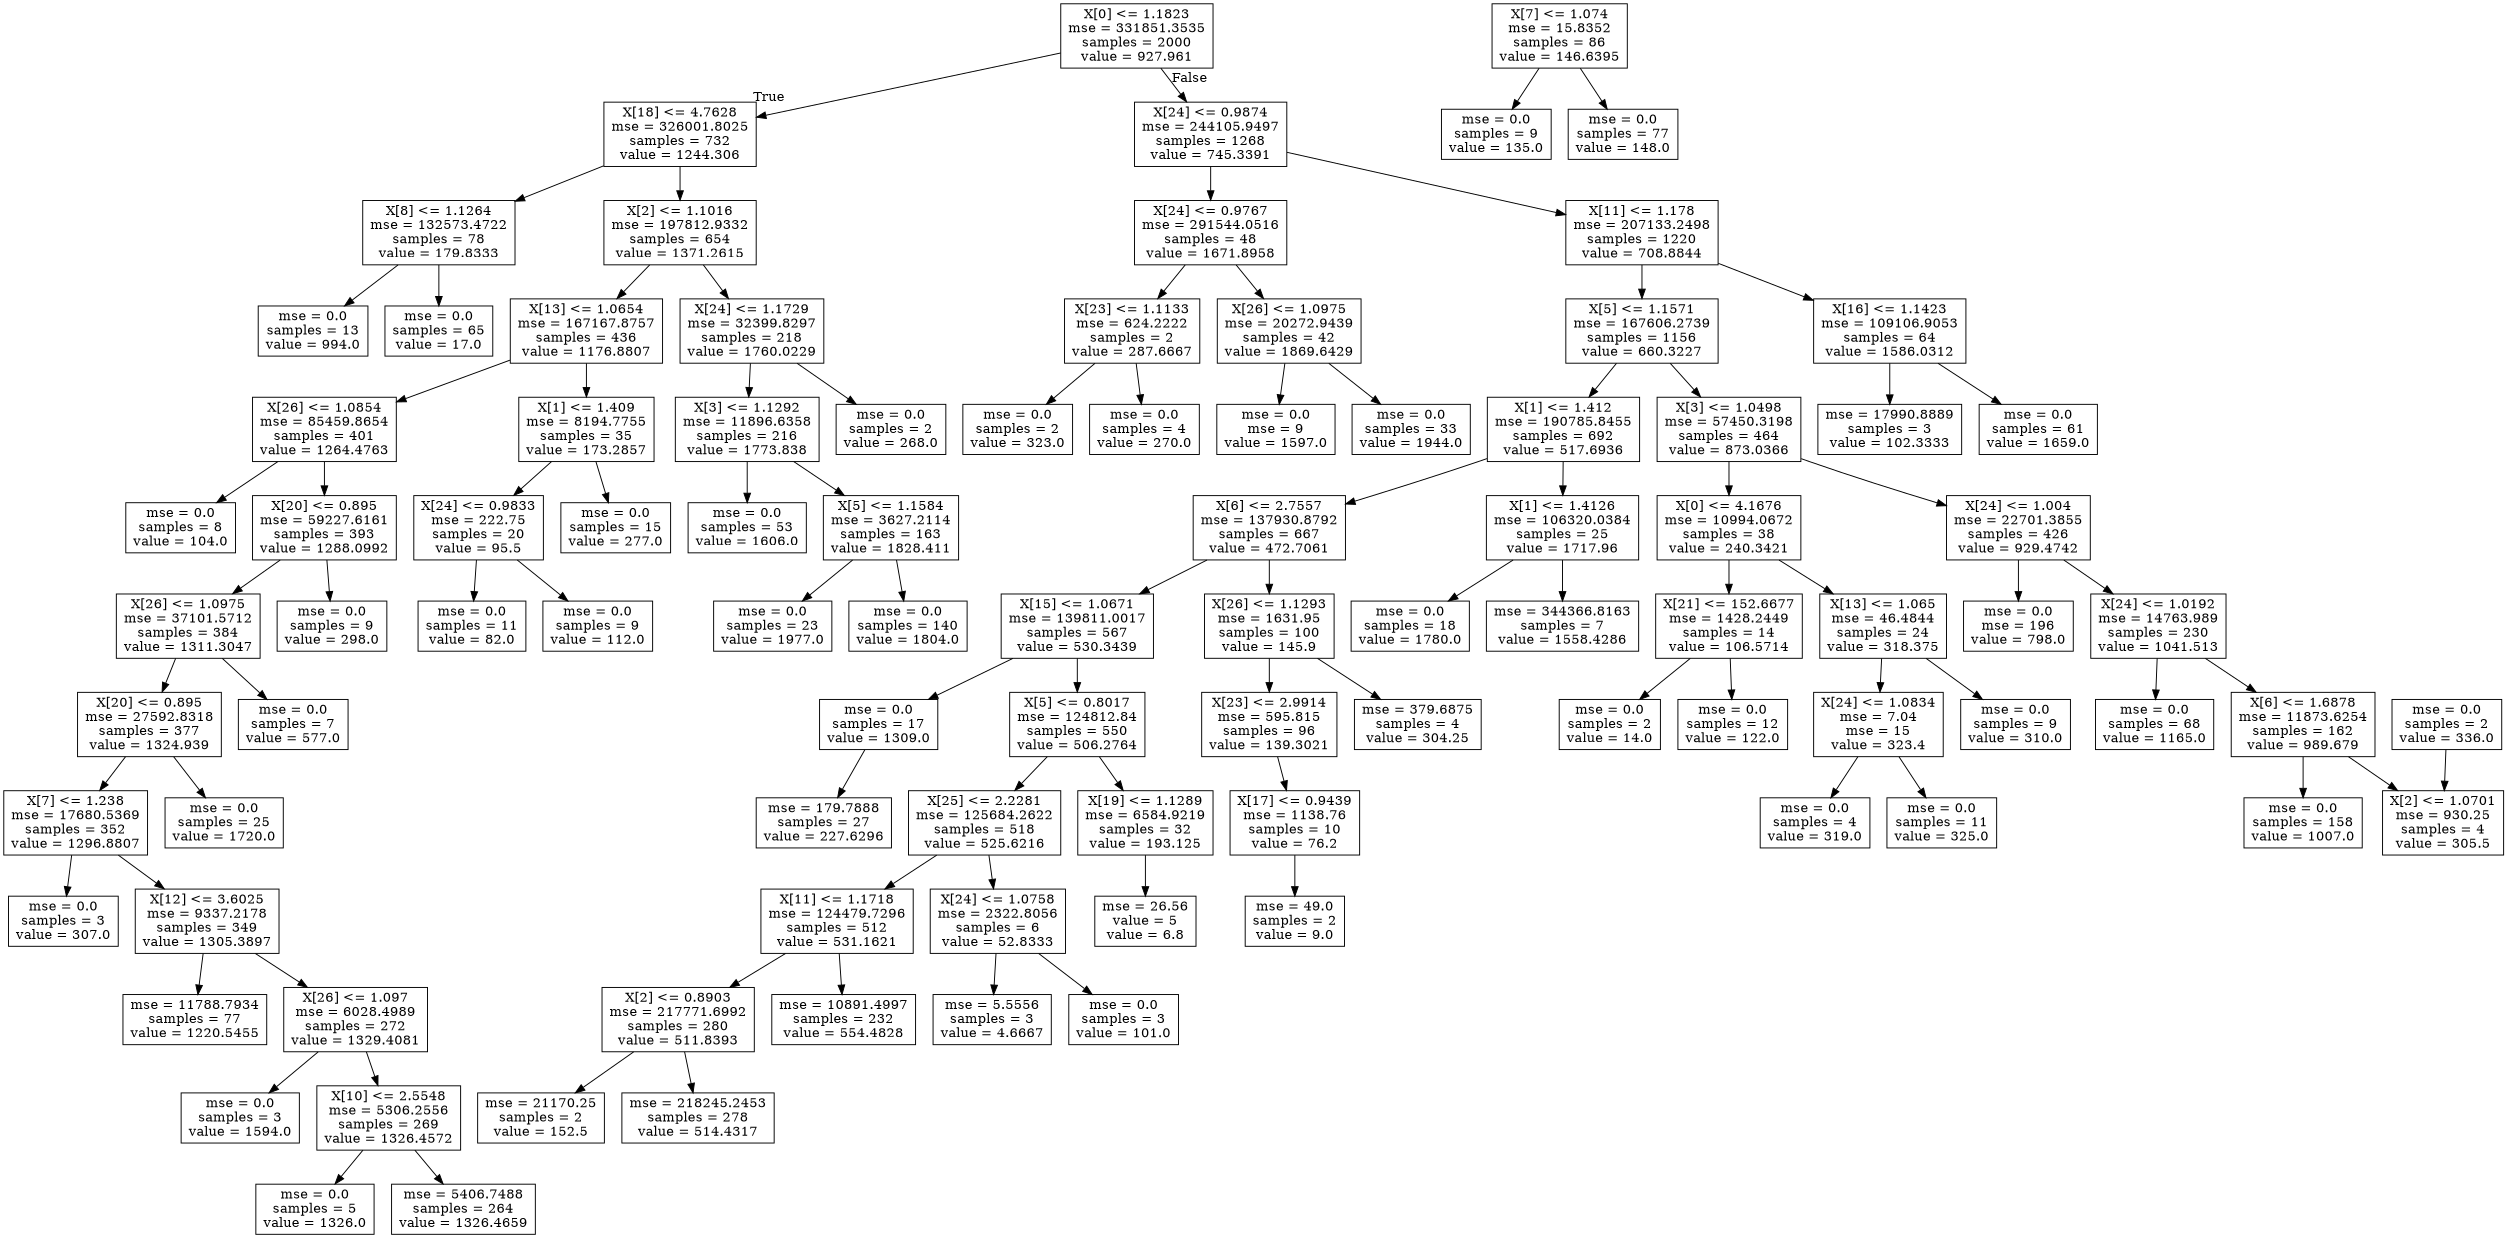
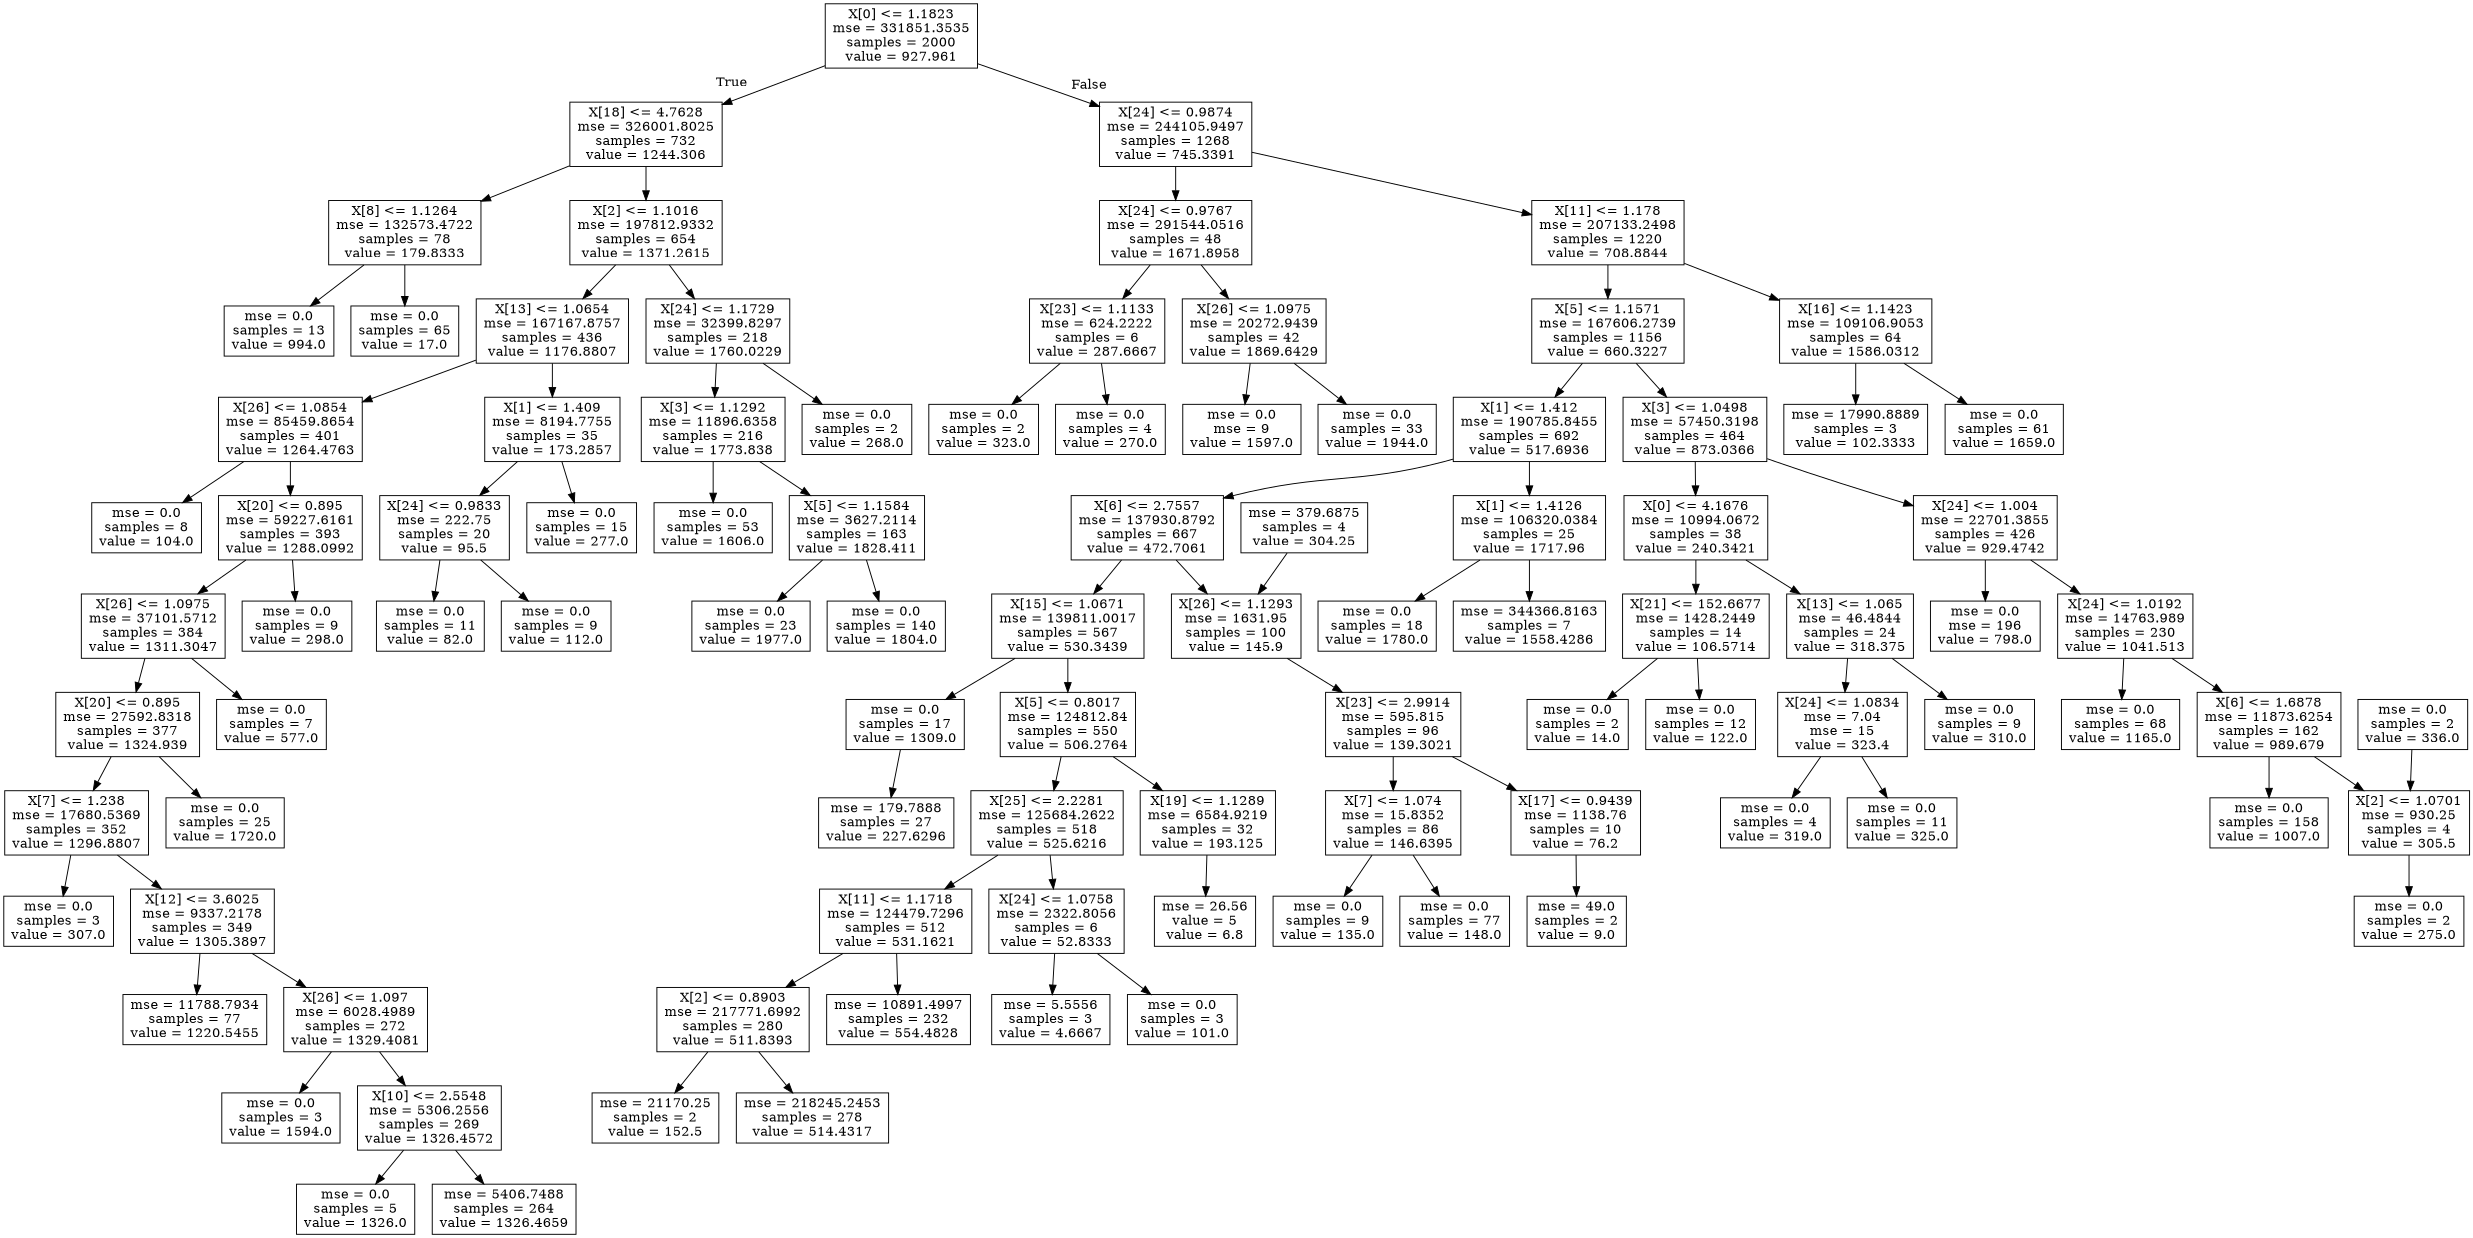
(1132, 331) -> (1097, 331)
(1345, 676) -> (1276, 570)
none -> (1393, 769)
none -> (2409, 921)
